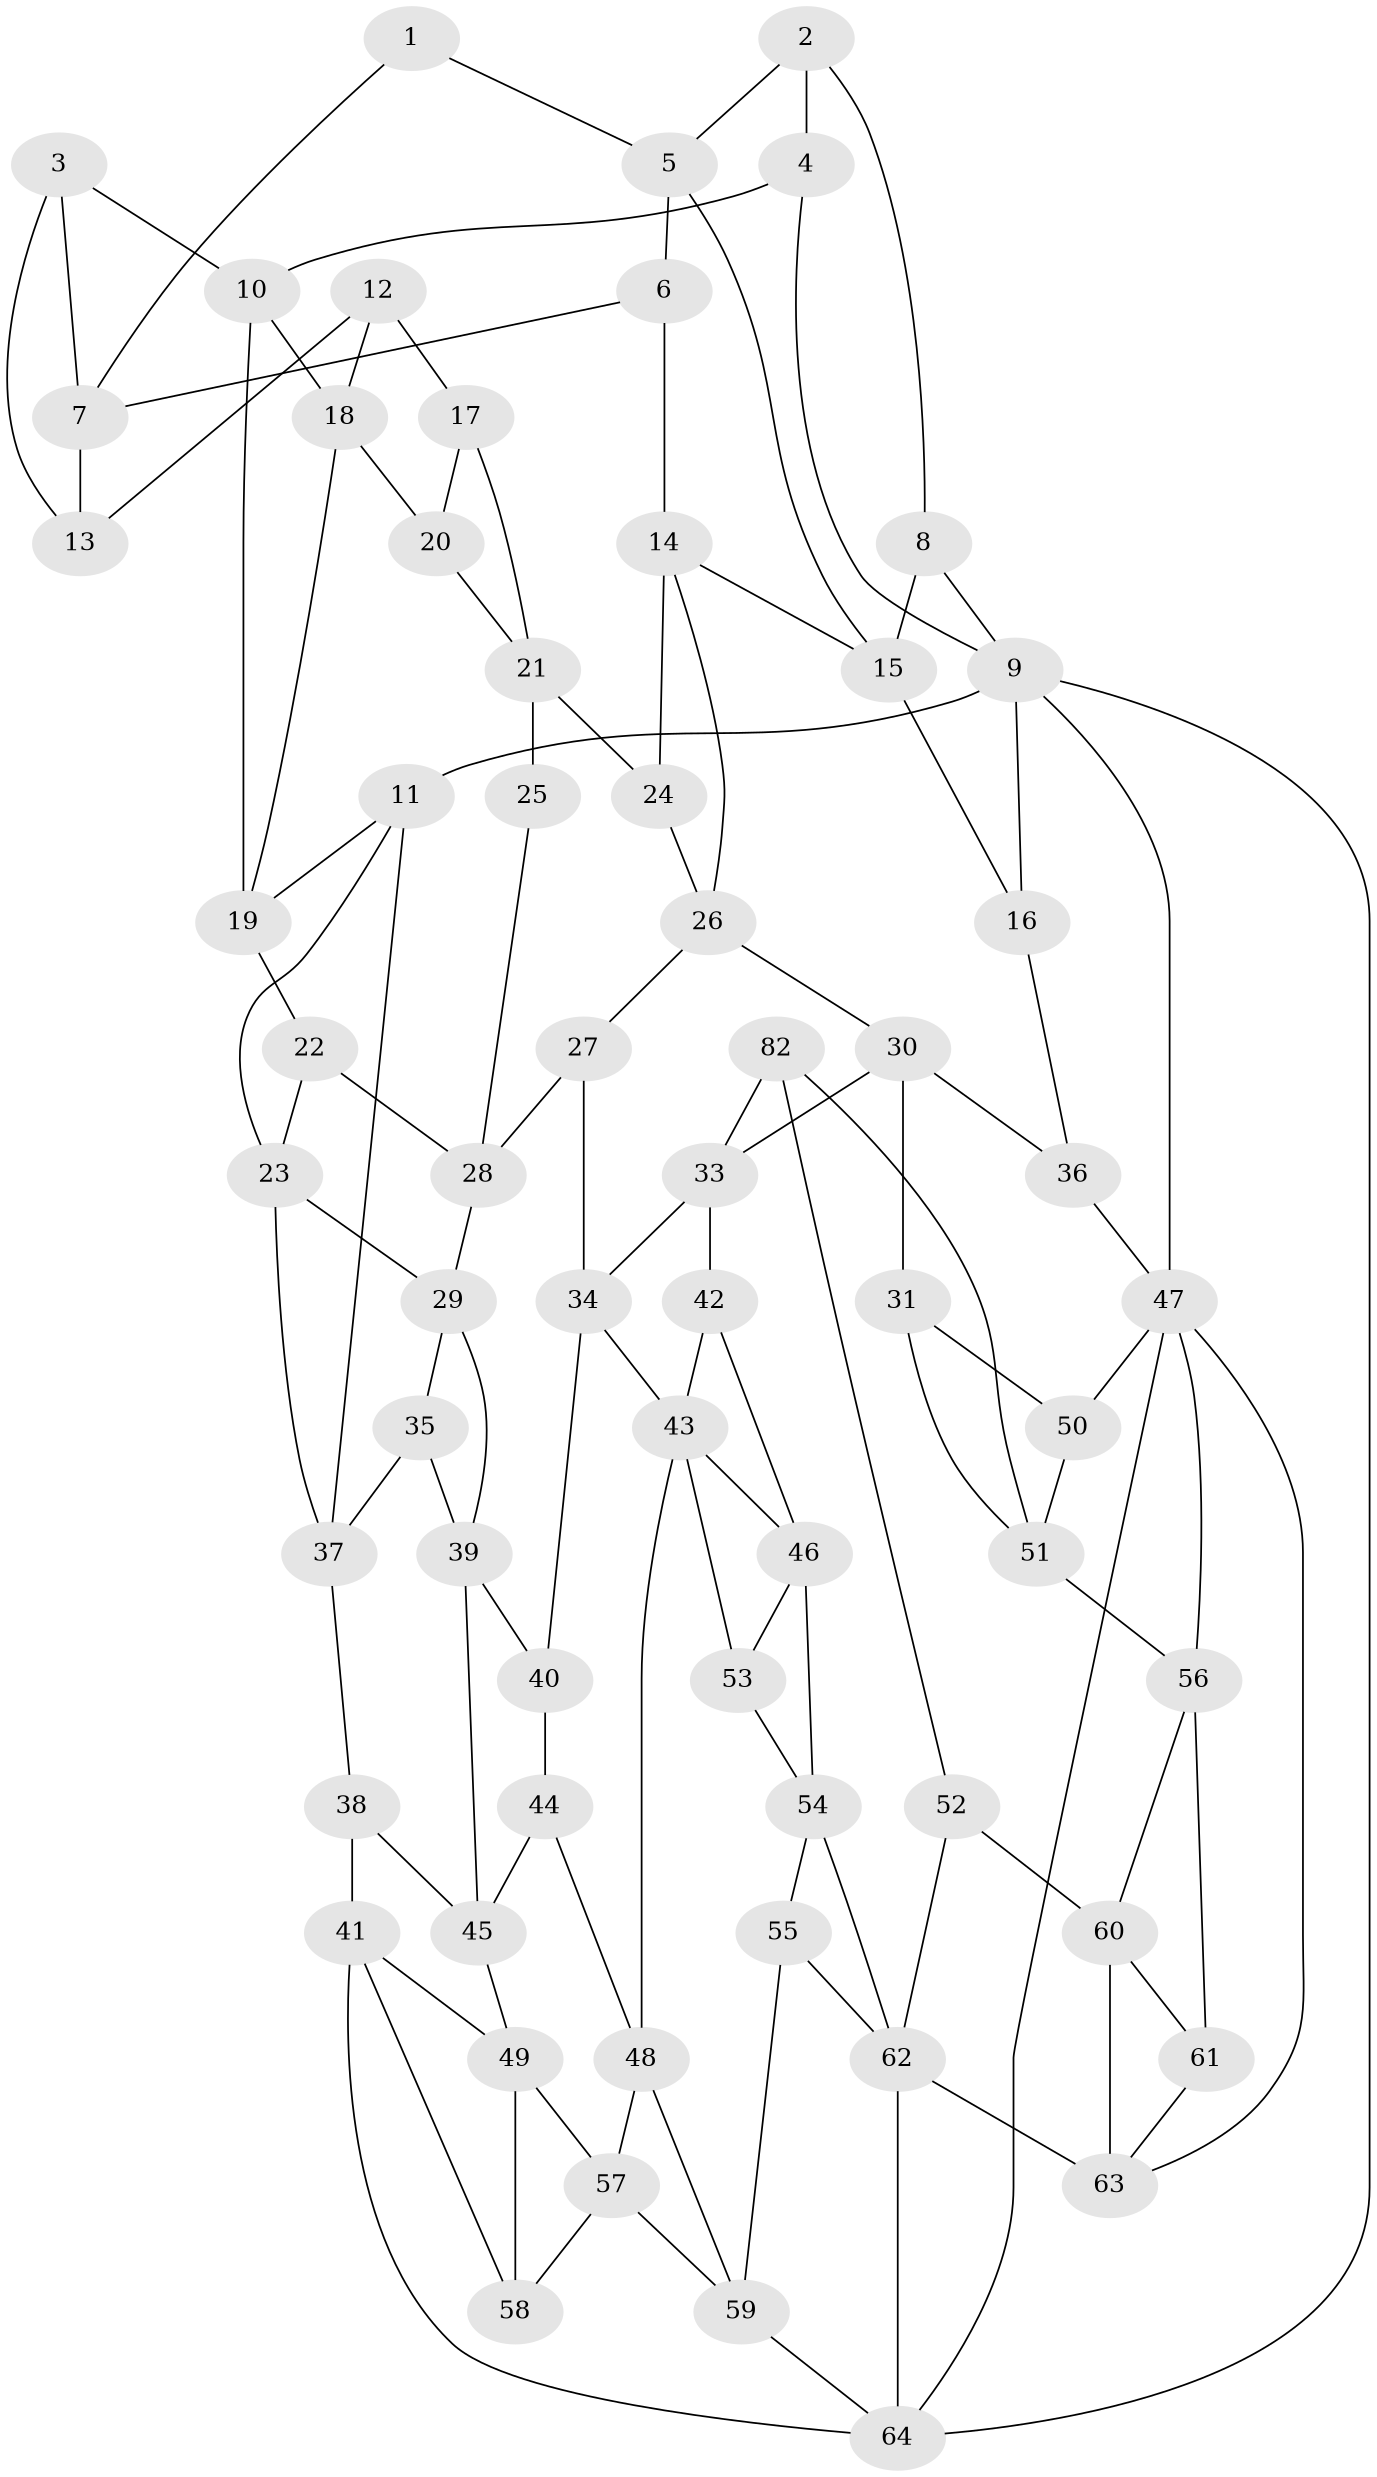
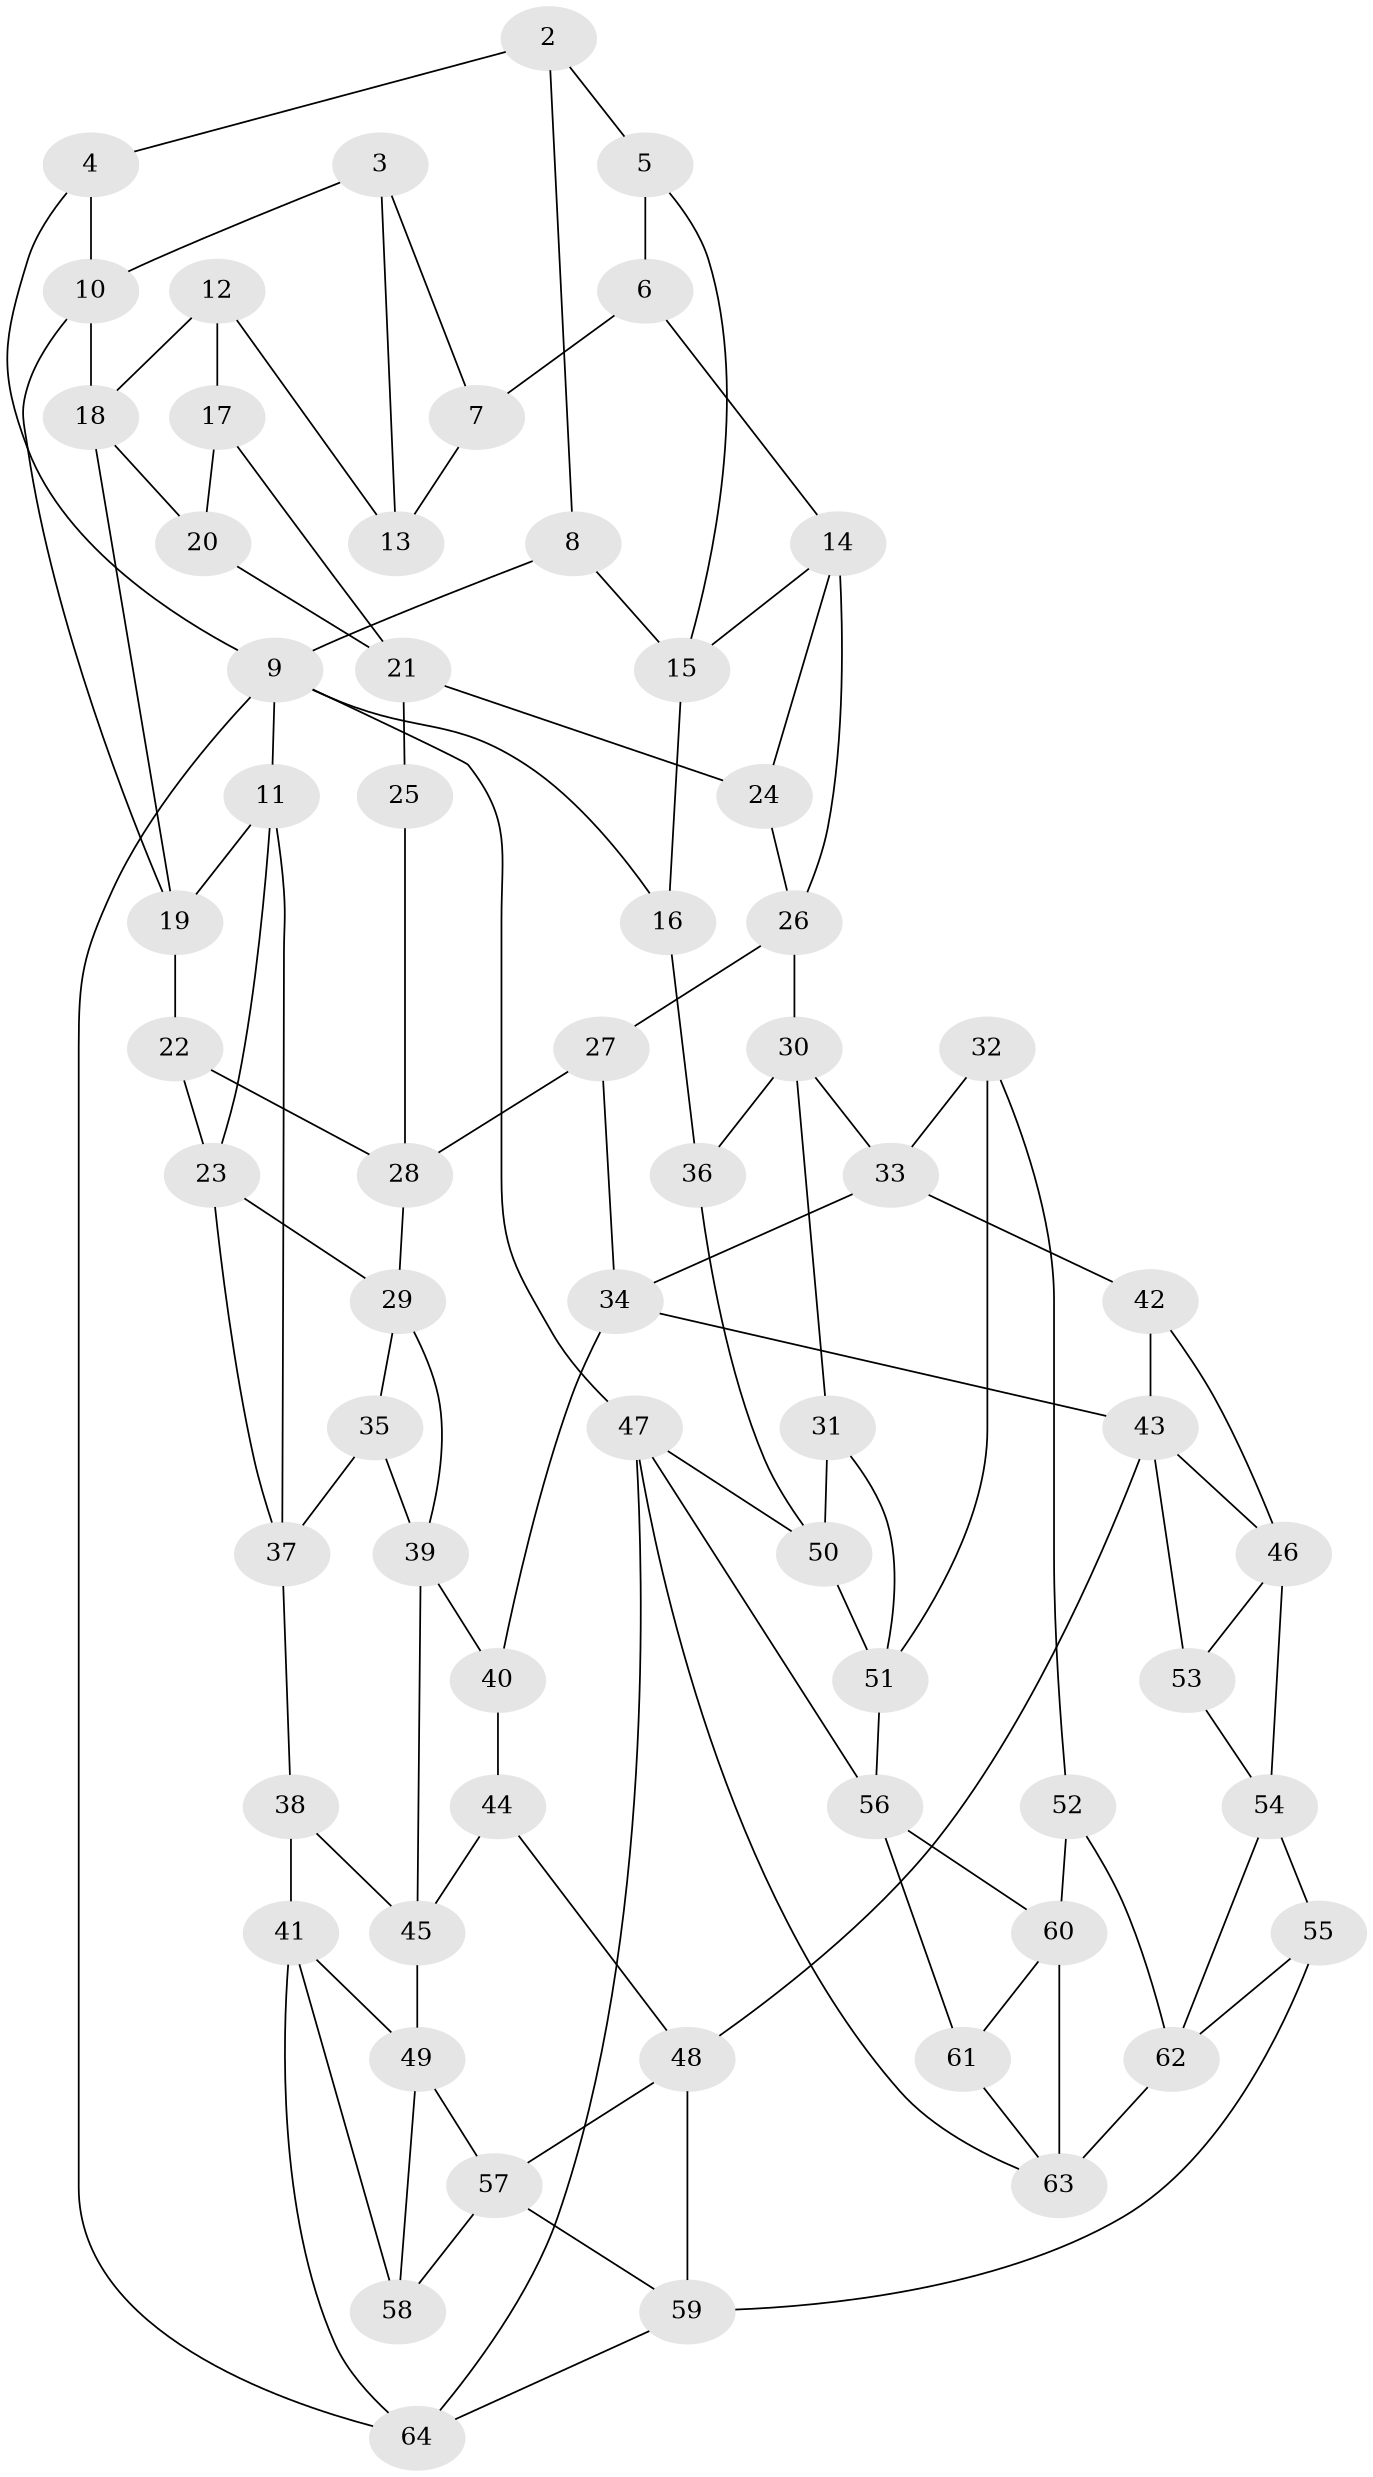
(412, 39) -> none
(777, 1049) -> (987, 1049)
(1121, 1238) -> (735, 1372)
(898, 2249) -> none
